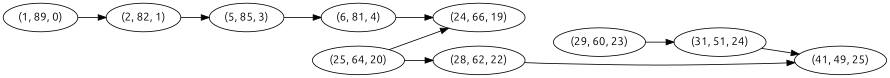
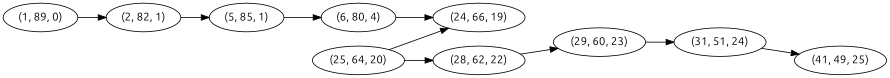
(247, 17) -> (247, 17)
(358, 17) -> (358, 17)
(656, 65) -> (535, 52)
